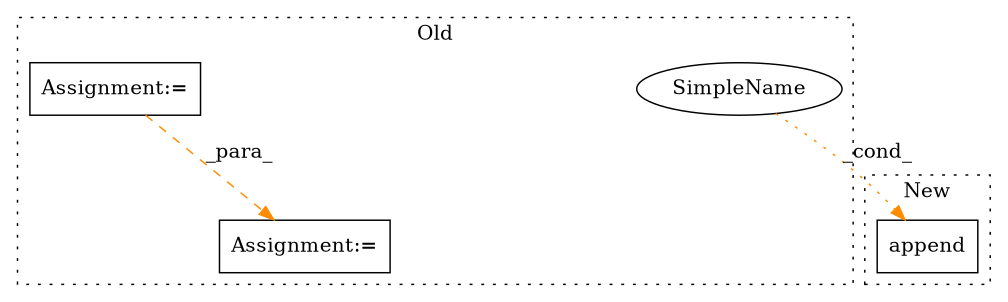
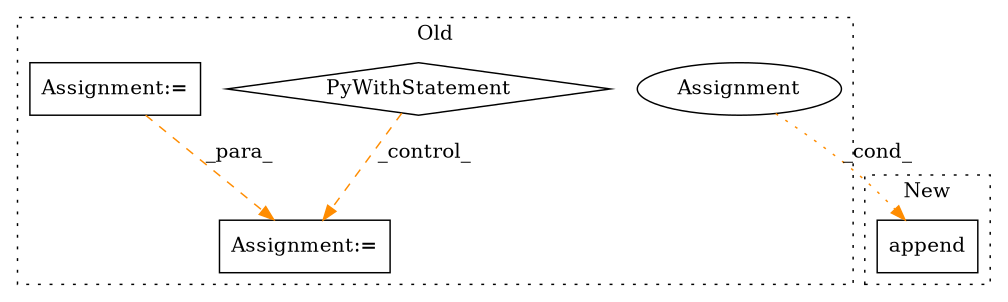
none -> (419, 89)
(739, 89) -> (739, 89)
